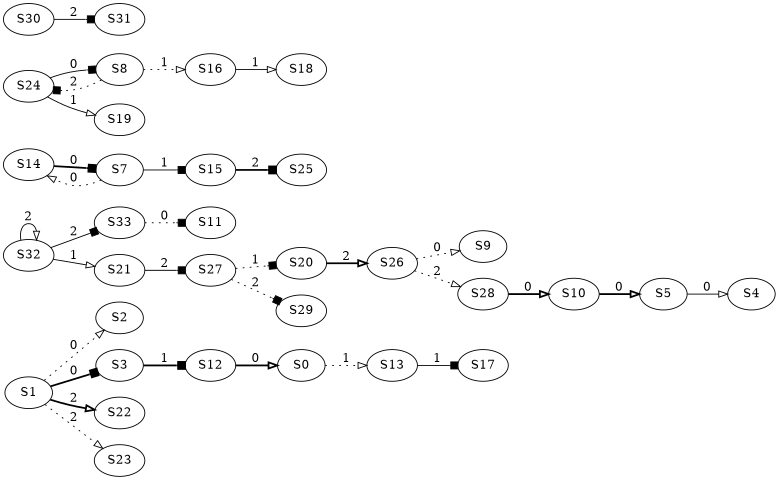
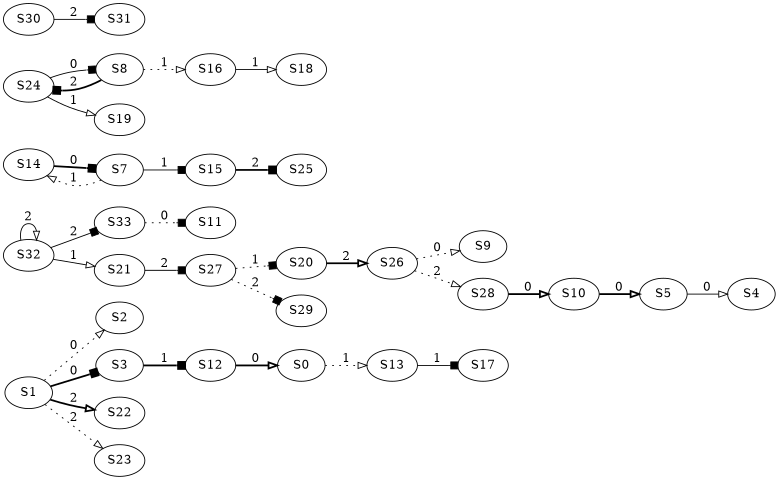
(82, 88) -> (82, 88)
(74, 178) -> (74, 178)
